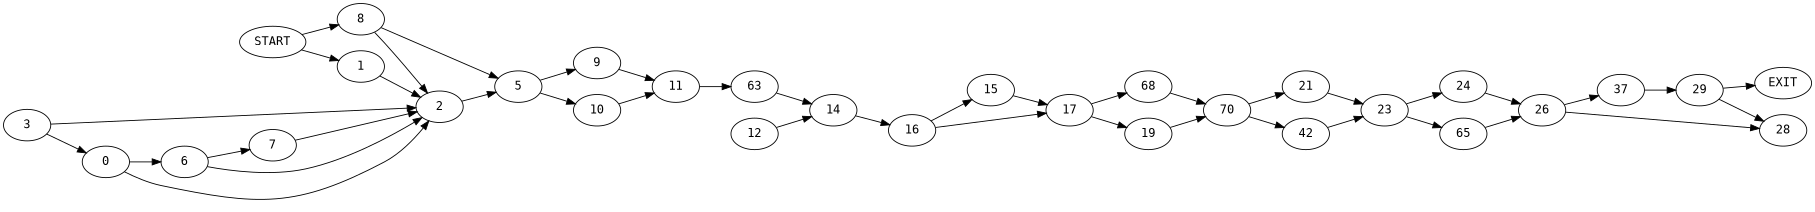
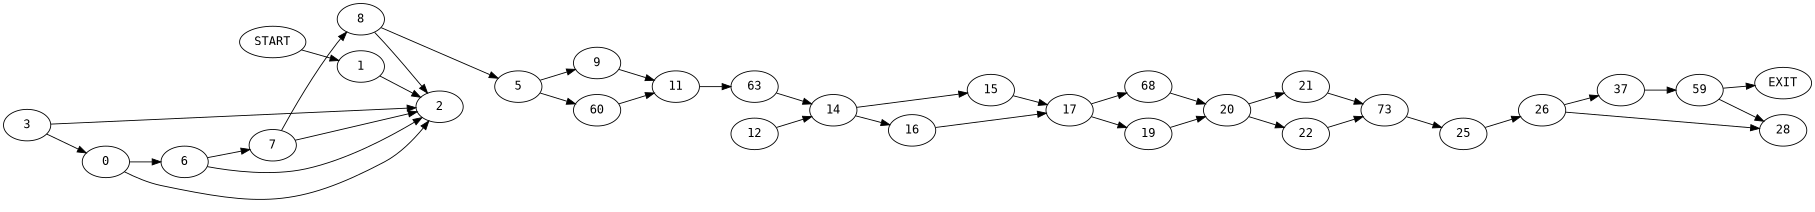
(316, 31) -> (309, 83)
(1463, 87) -> none
(1700, 90) -> (1700, 90)
(475, 98) -> none
(597, 110) -> (597, 110)
(1227, 110) -> (1227, 110)
(1385, 110) -> (1385, 110)
(948, 112) -> (908, 101)
(1306, 134) -> (1306, 134)
(1463, 134) -> (1463, 134)
